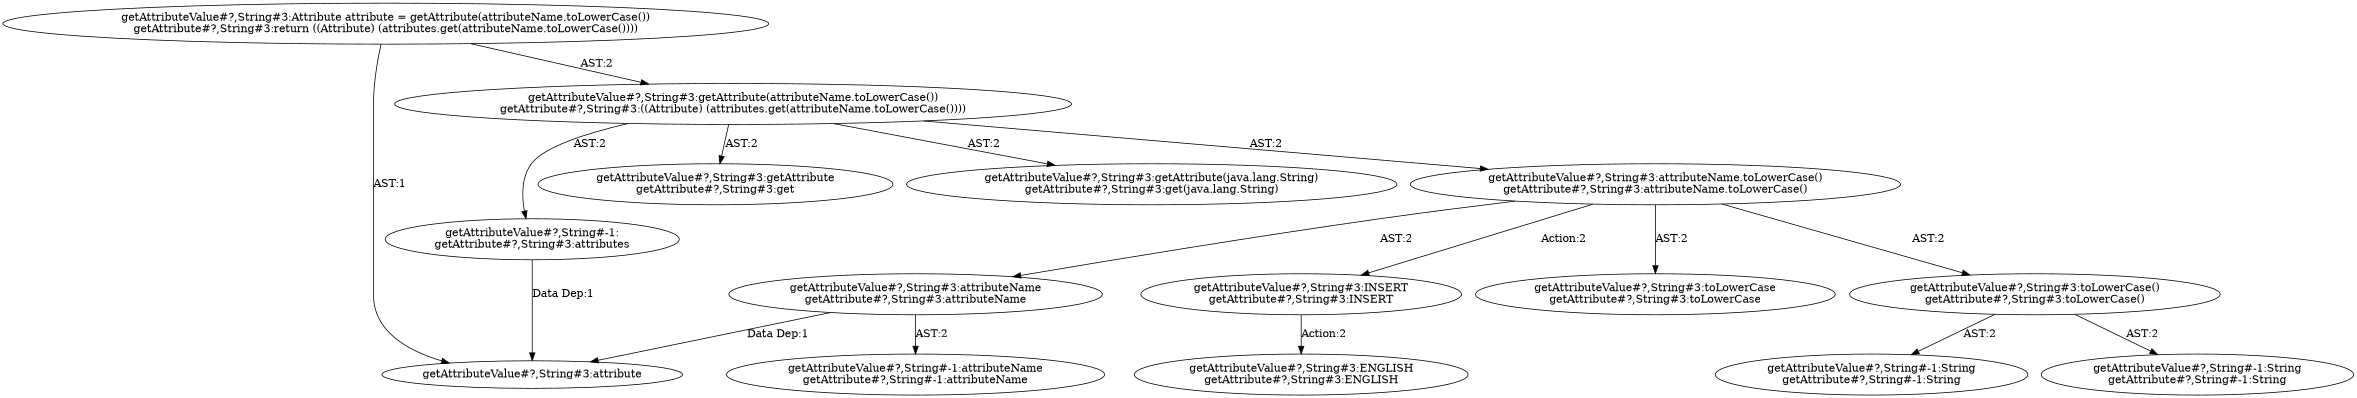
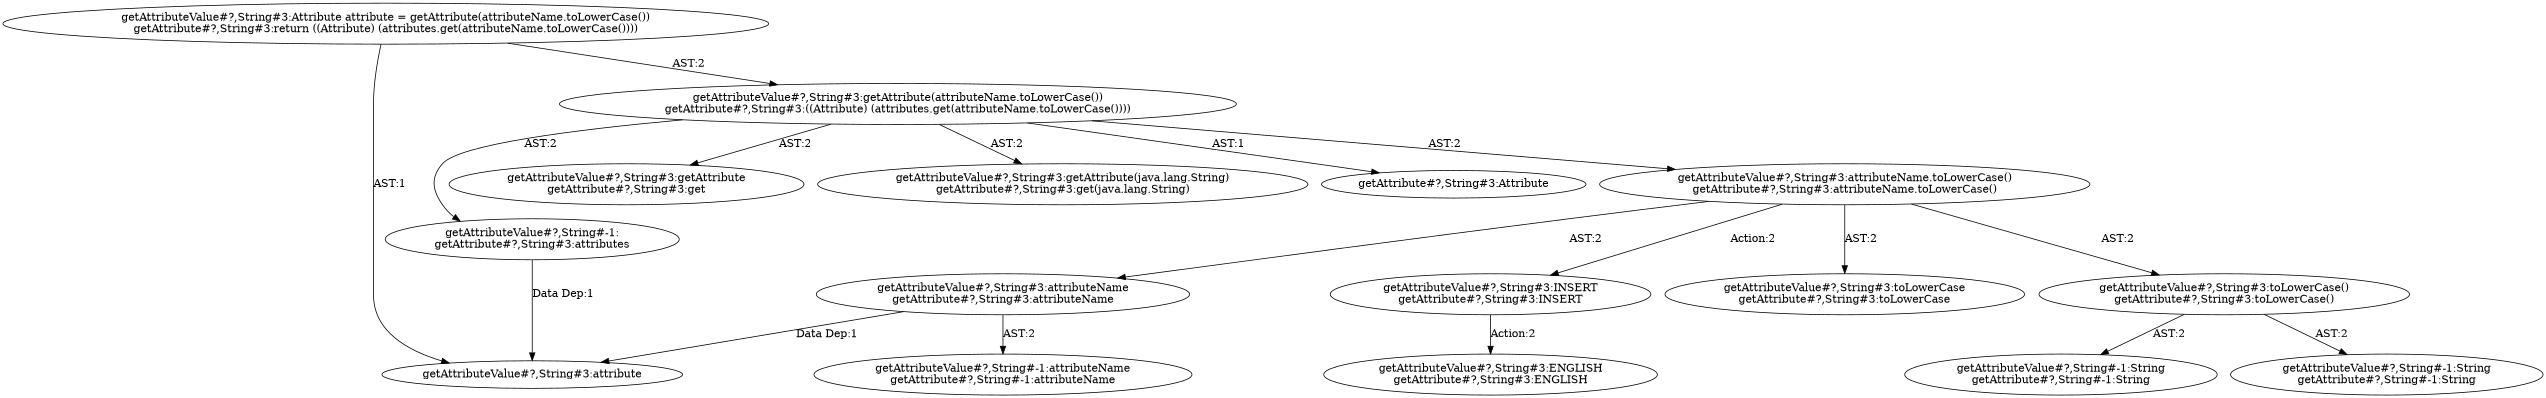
none -> (1454, 184)
